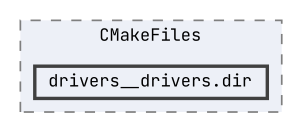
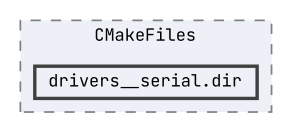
(151, 82) -> (146, 82)
